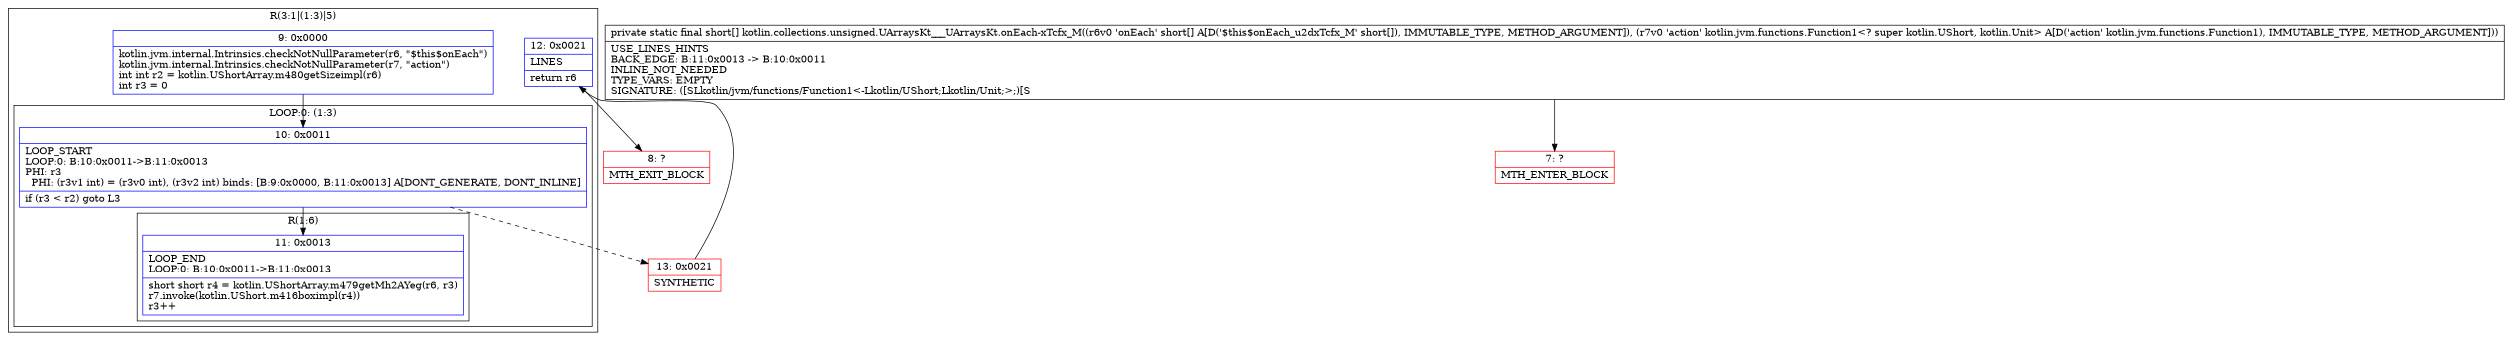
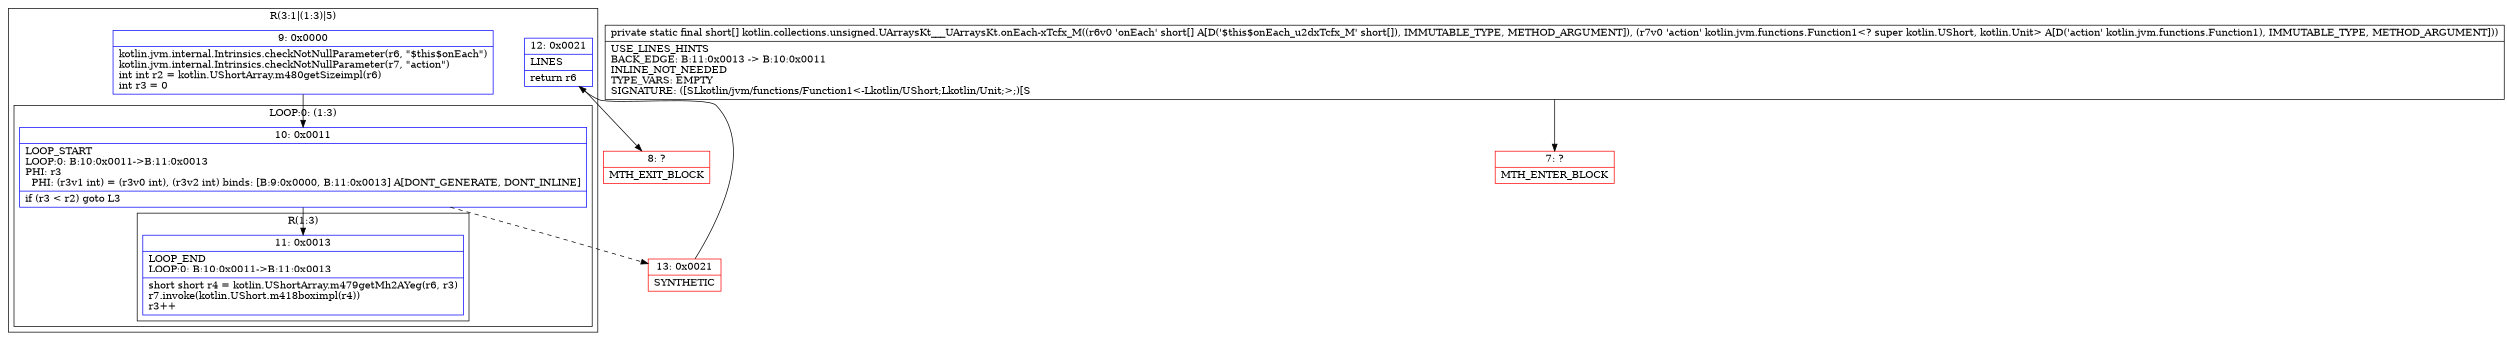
(303, 221) -> (303, 221)
(254, 296) -> (254, 296)
